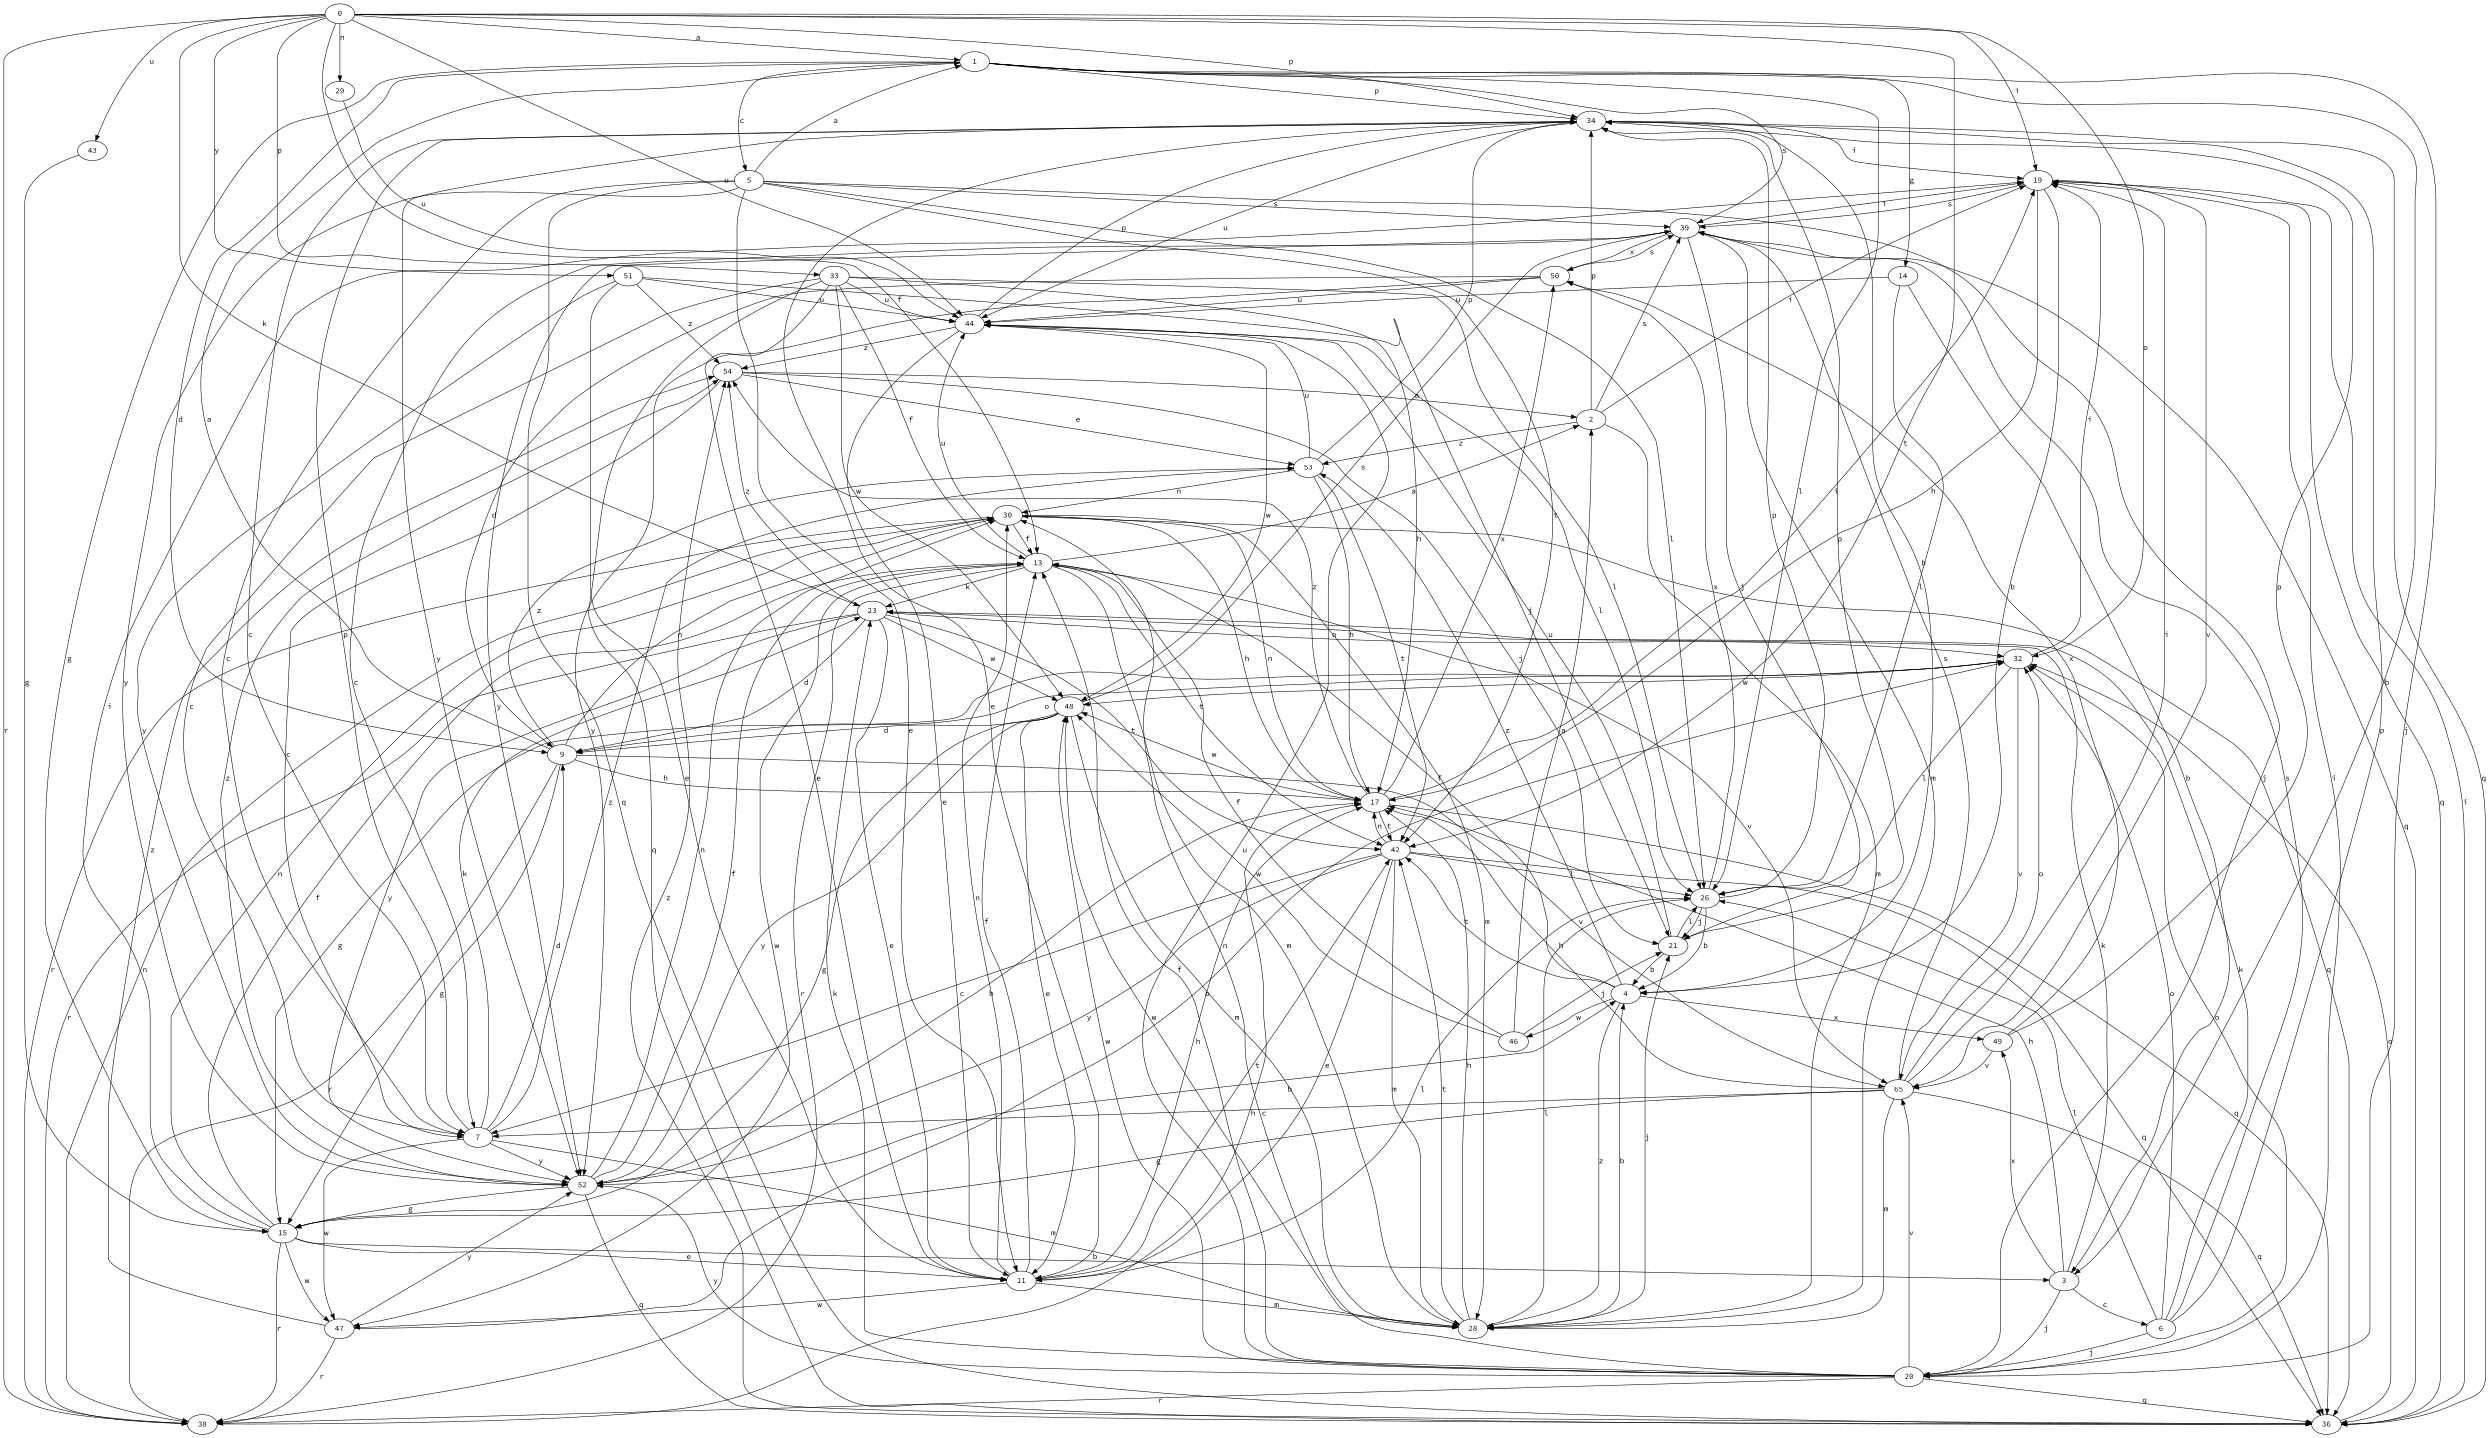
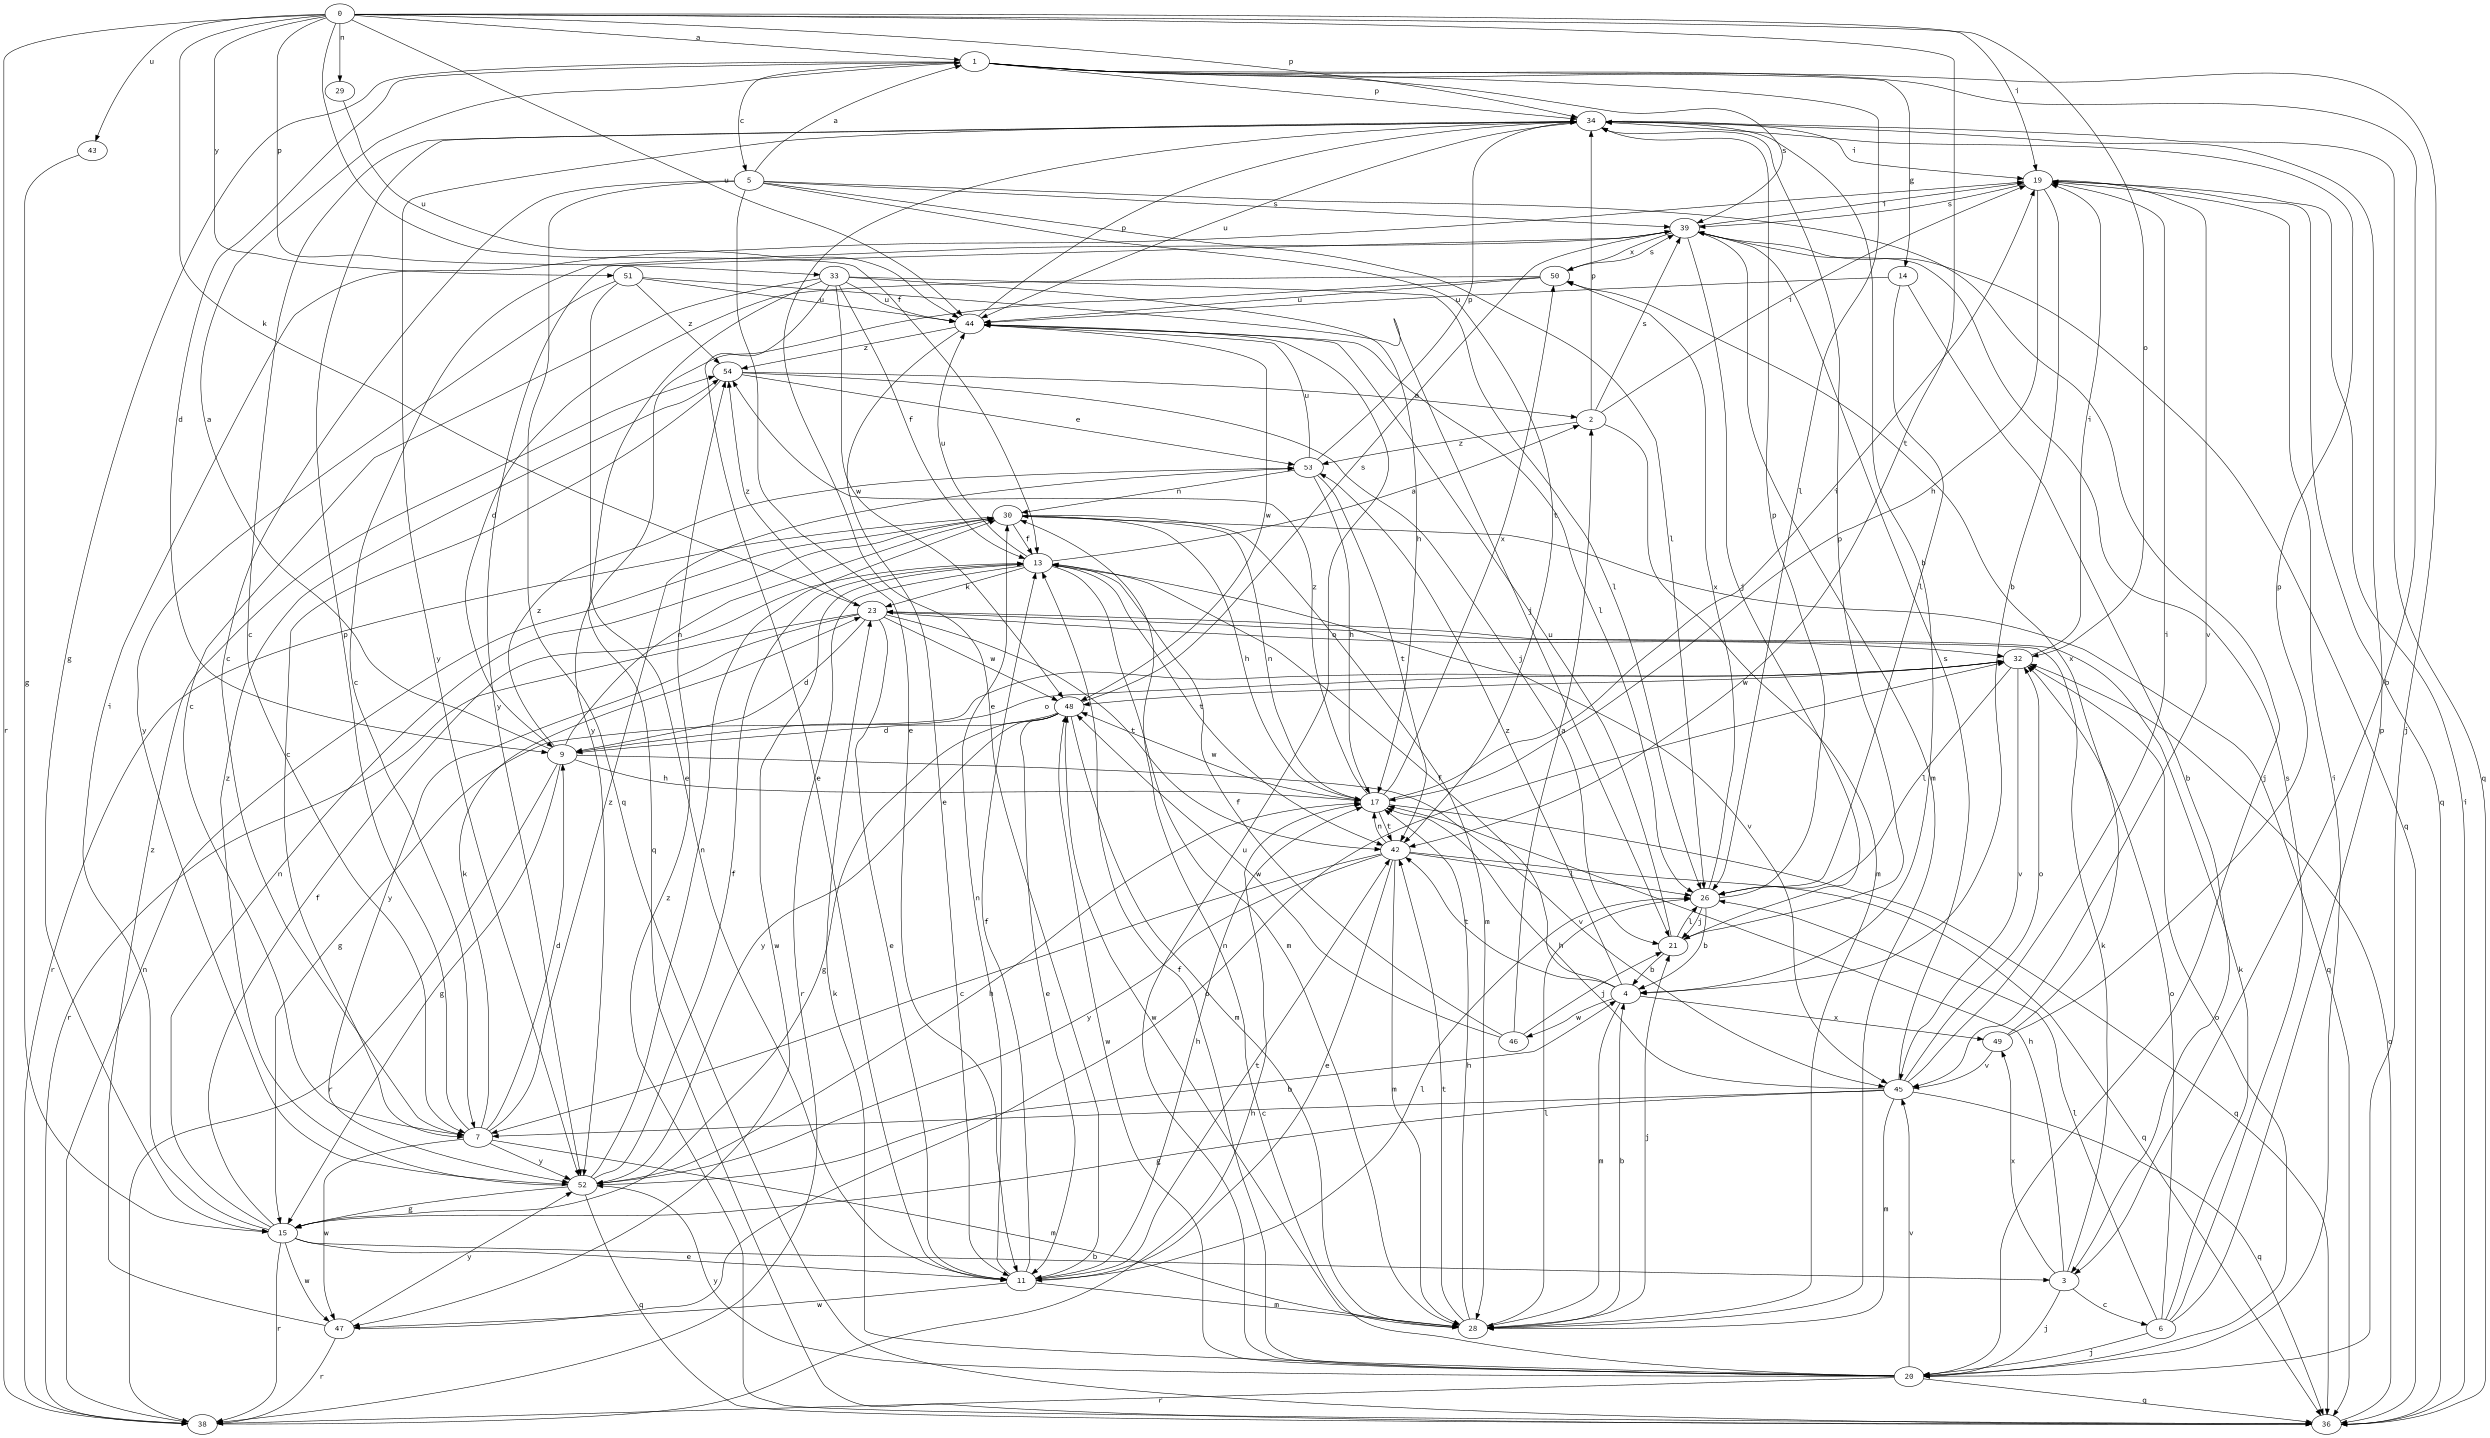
(132, 607) -> none
(1899, 1090) -> (1899, 1090)
(1601, 1161) -> (1601, 1161)
